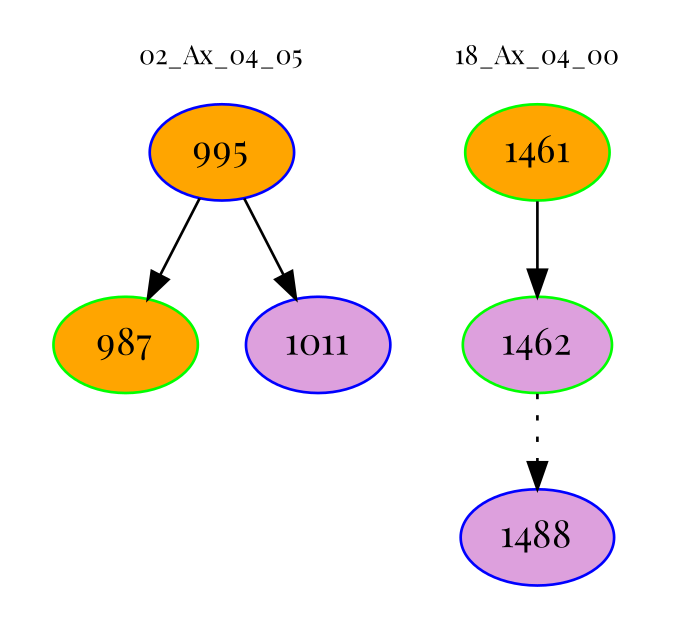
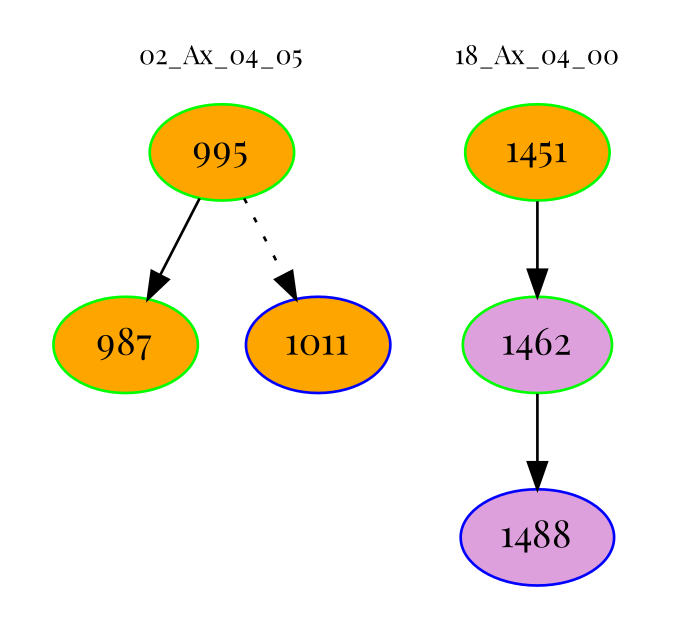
(222, 152) -> (222, 152)
(537, 152) -> (537, 152)
(264, 237) -> (264, 237)
(318, 345) -> (318, 345)
(537, 428) -> (537, 428)
